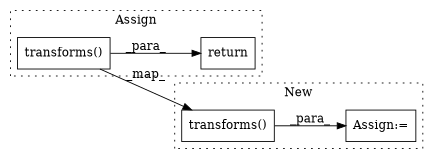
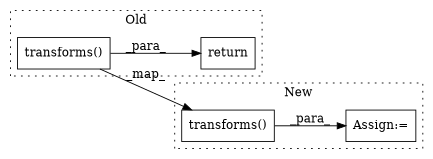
(136, 21) -> (136, 21)
